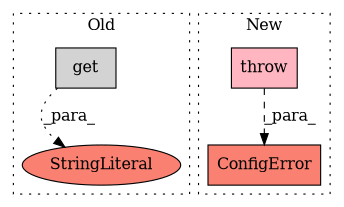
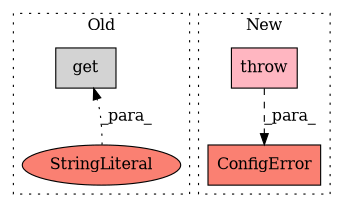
(41, 114) -> (101, 122)
